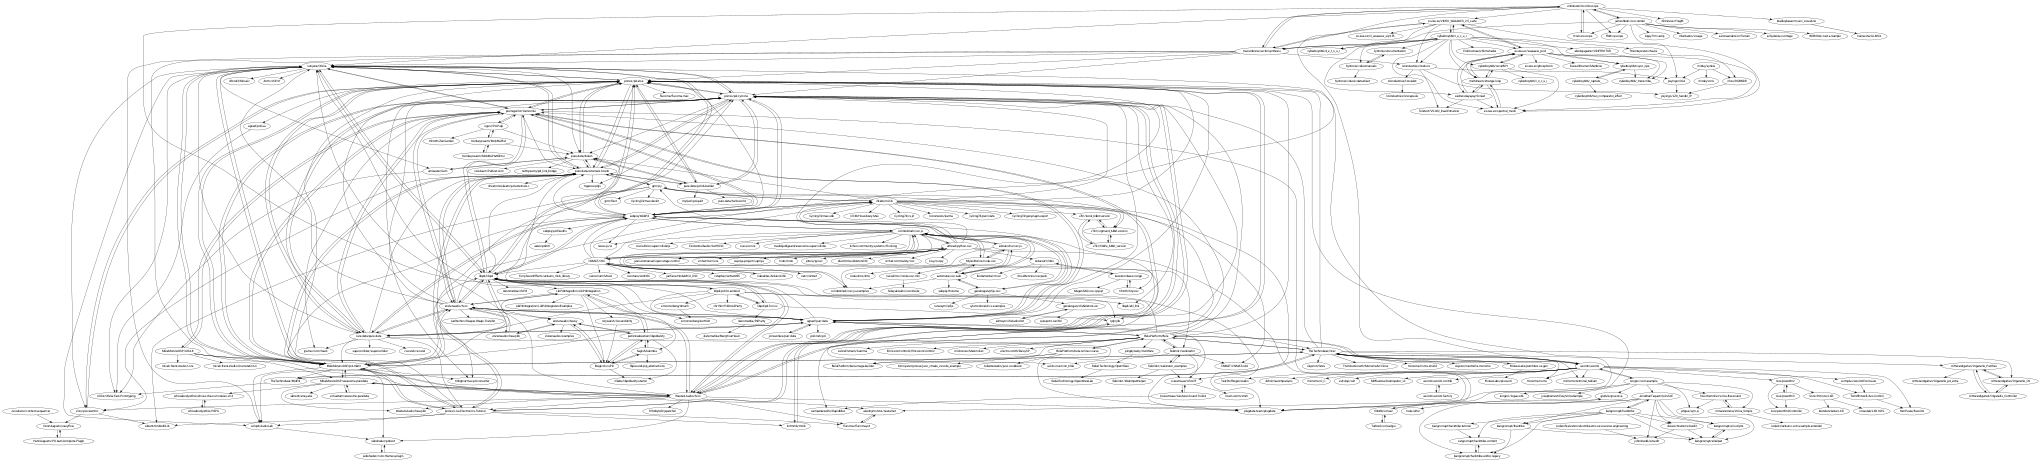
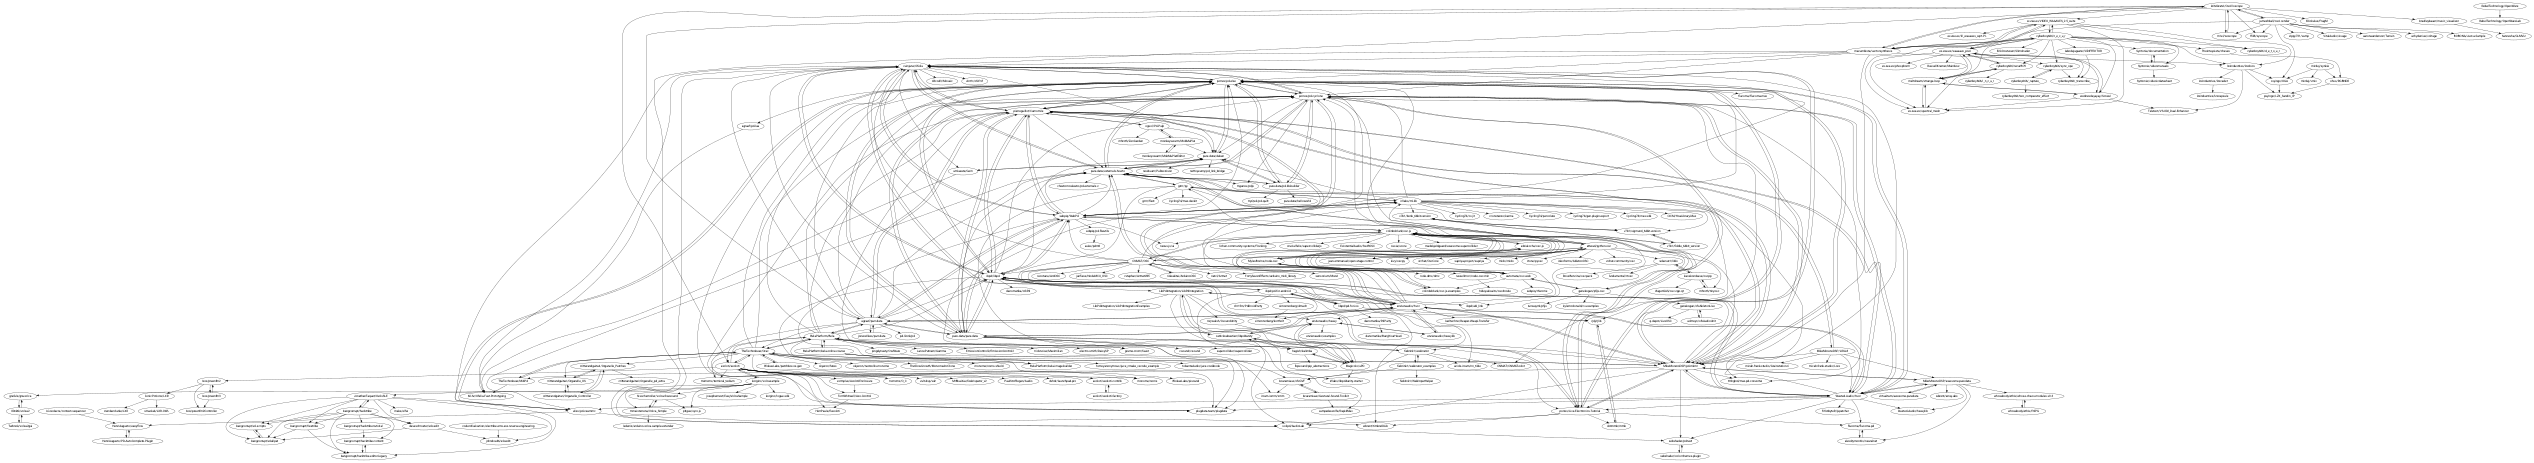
(1407, 320) -> (1725, 99)
(1126, 358) -> (1100, 357)
